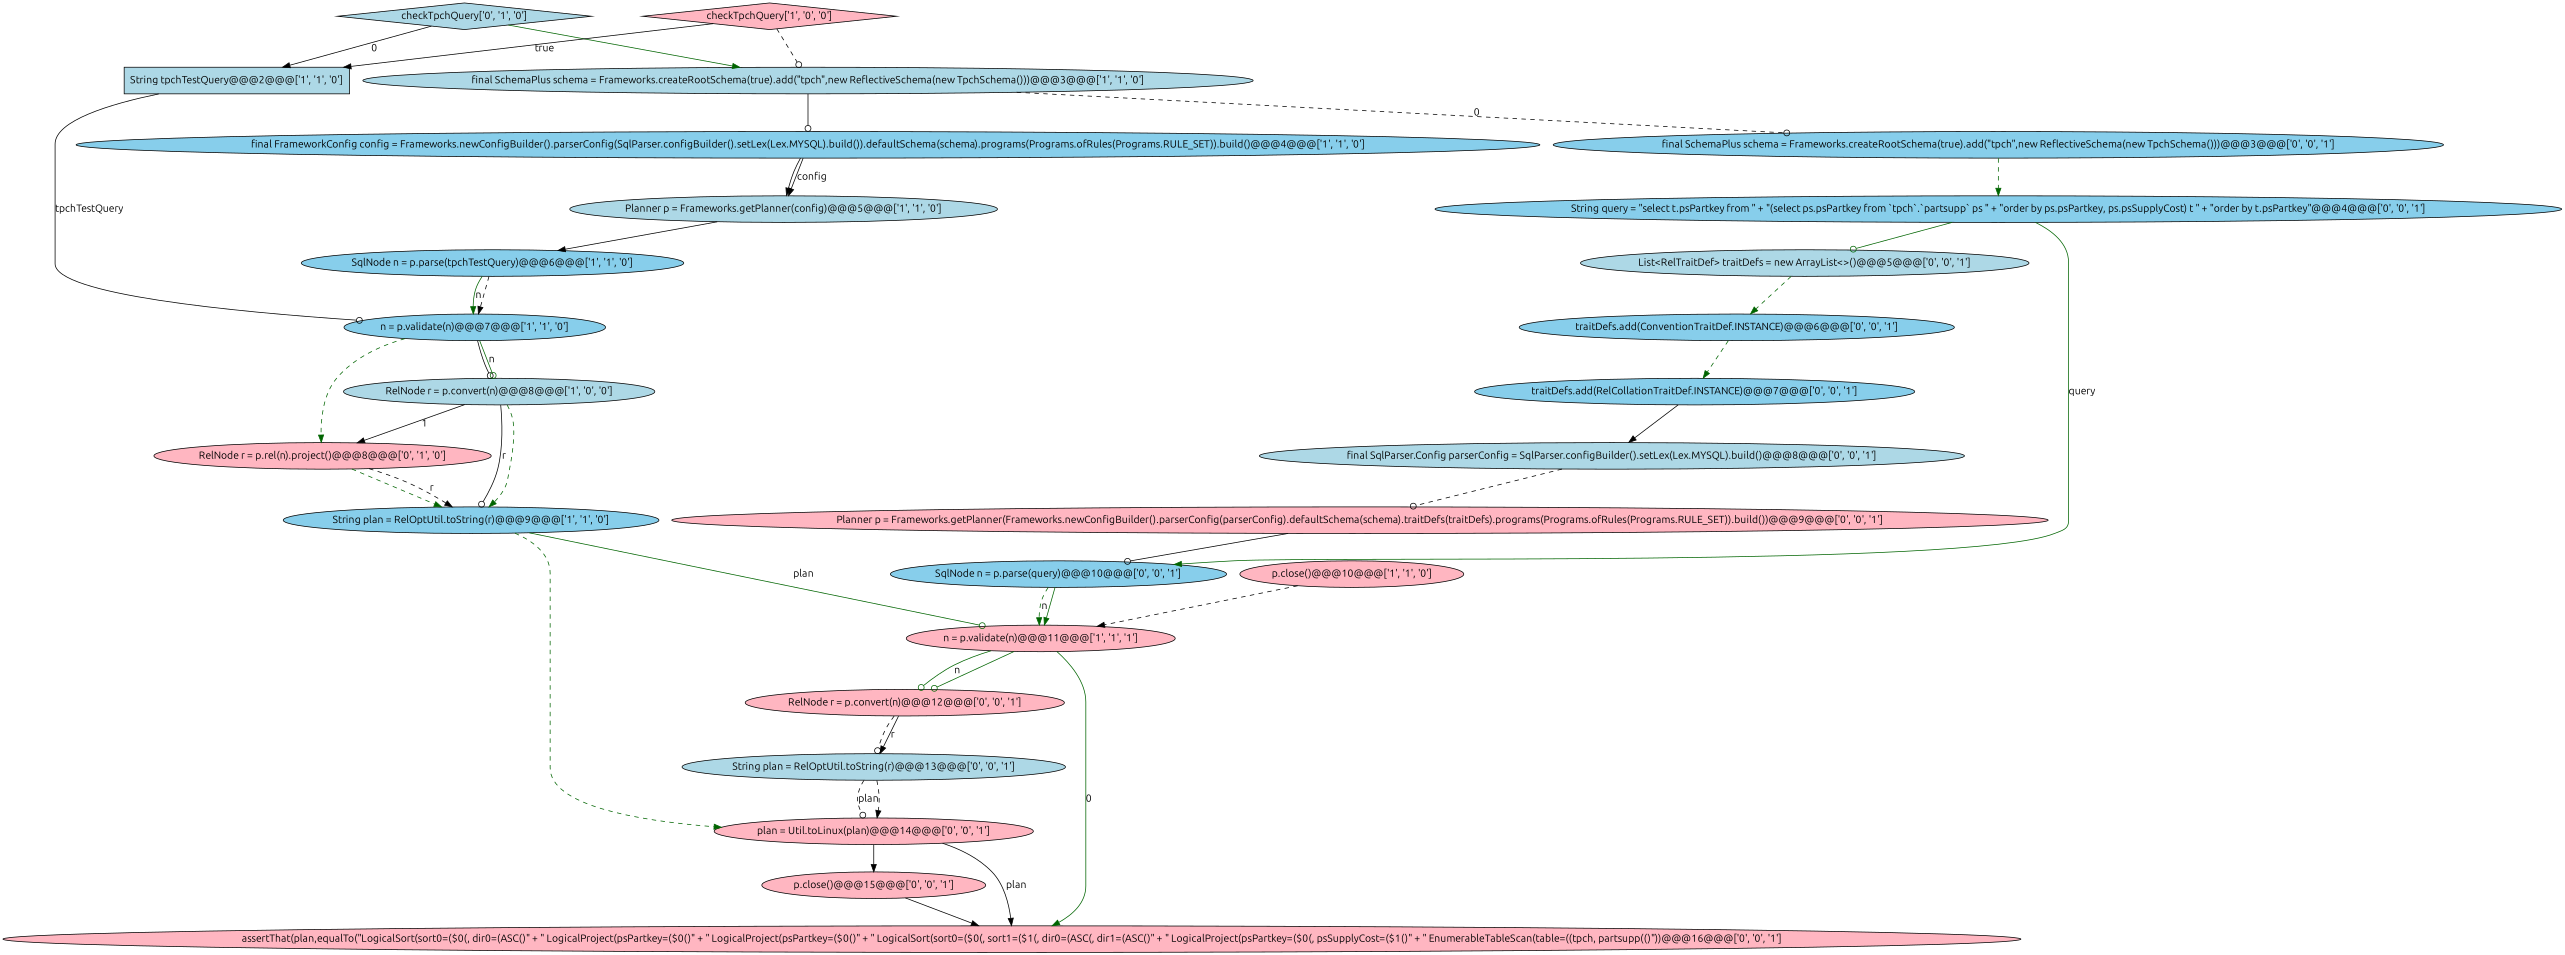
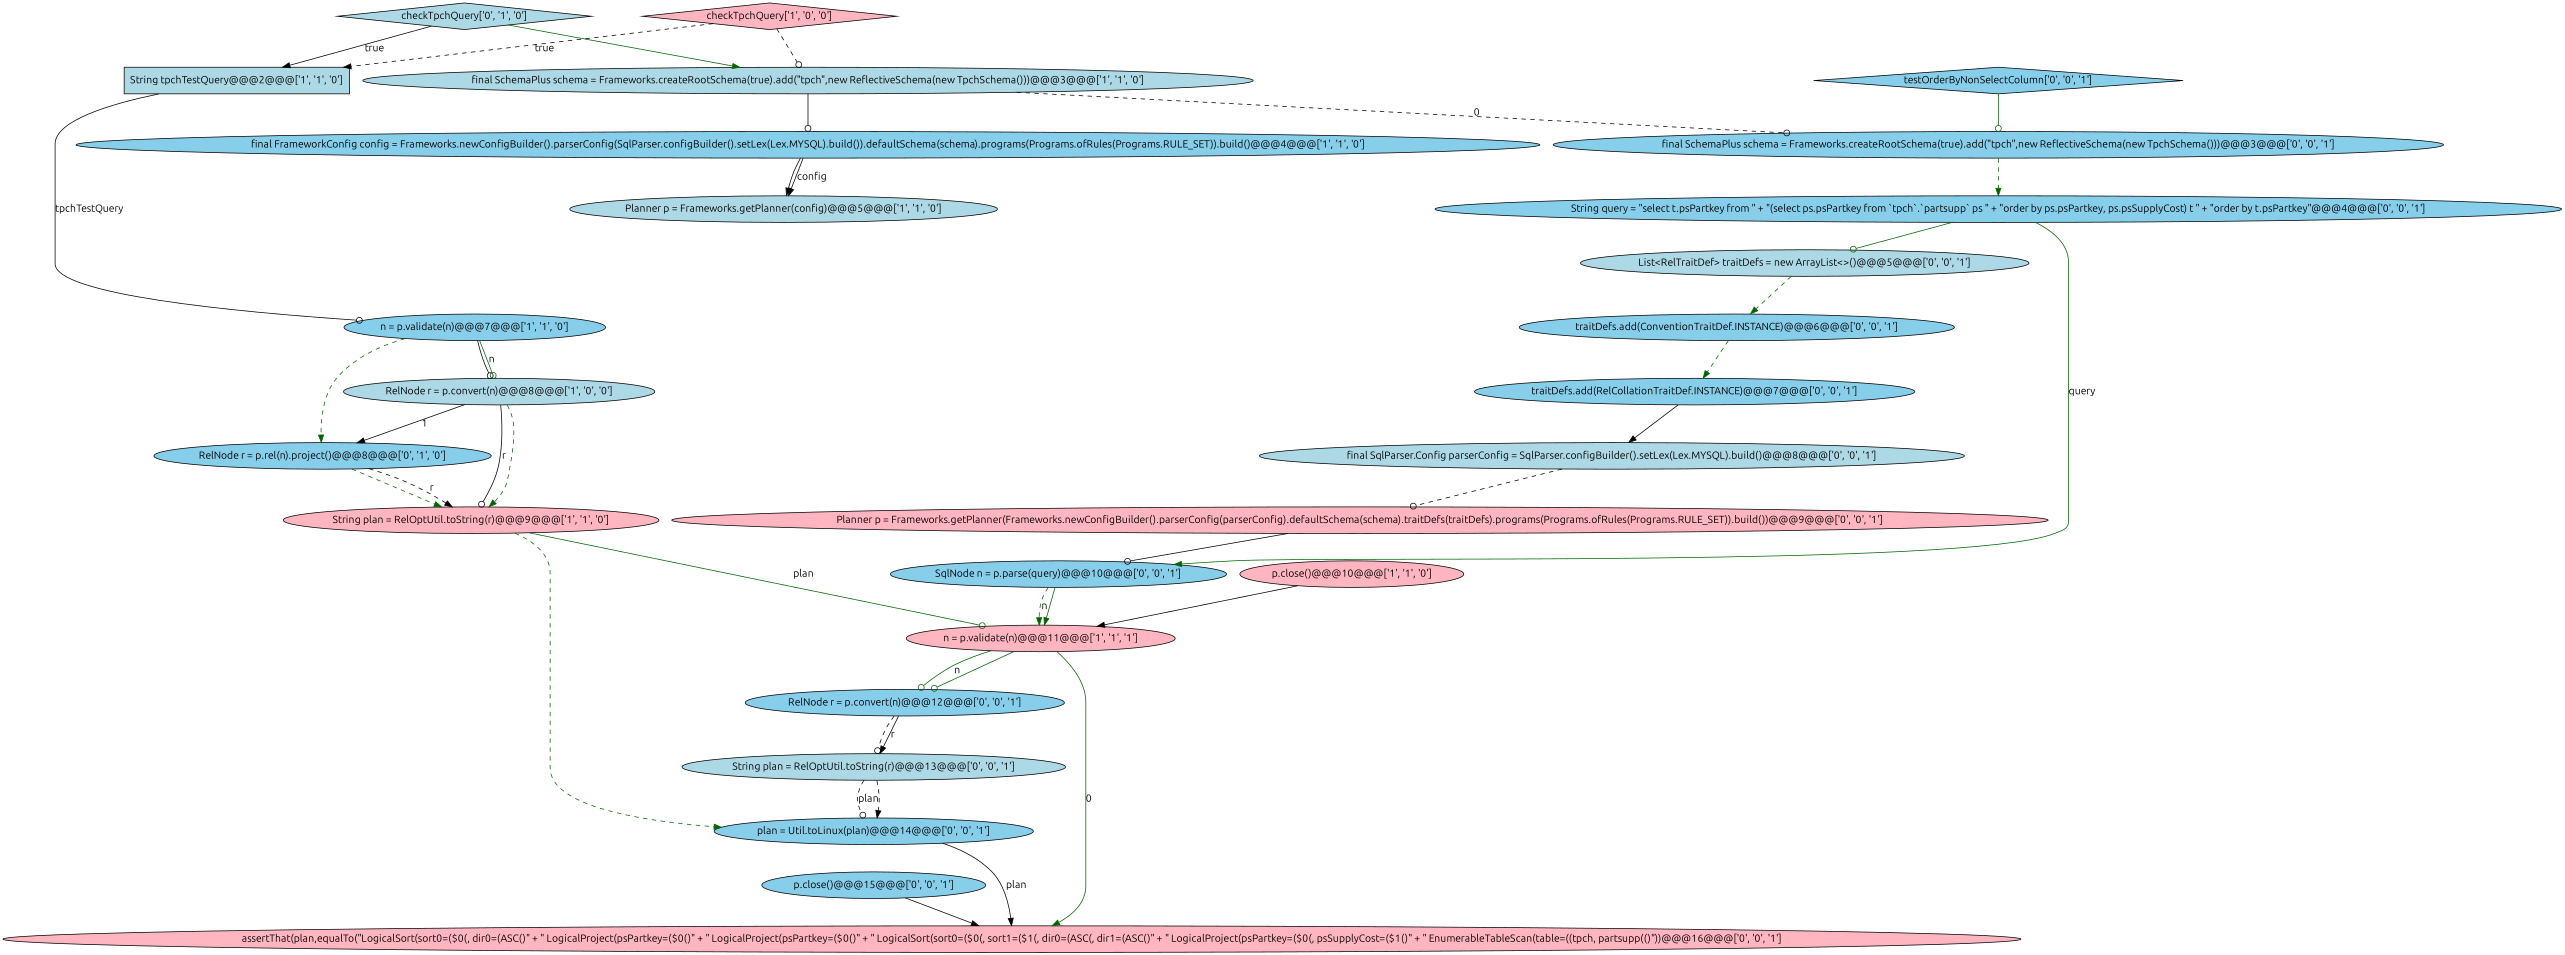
(532, 45) -> (532, 45)
(375, 48) -> (375, 48)
none -> (1998, 81)
(493, 263) -> none
(323, 456) -> (323, 456)
(471, 520) -> (471, 520)
(1201, 605) -> (1201, 605)
(905, 703) -> (905, 703)
(874, 831) -> (874, 831)
(874, 855) -> none
(874, 885) -> (874, 885)
